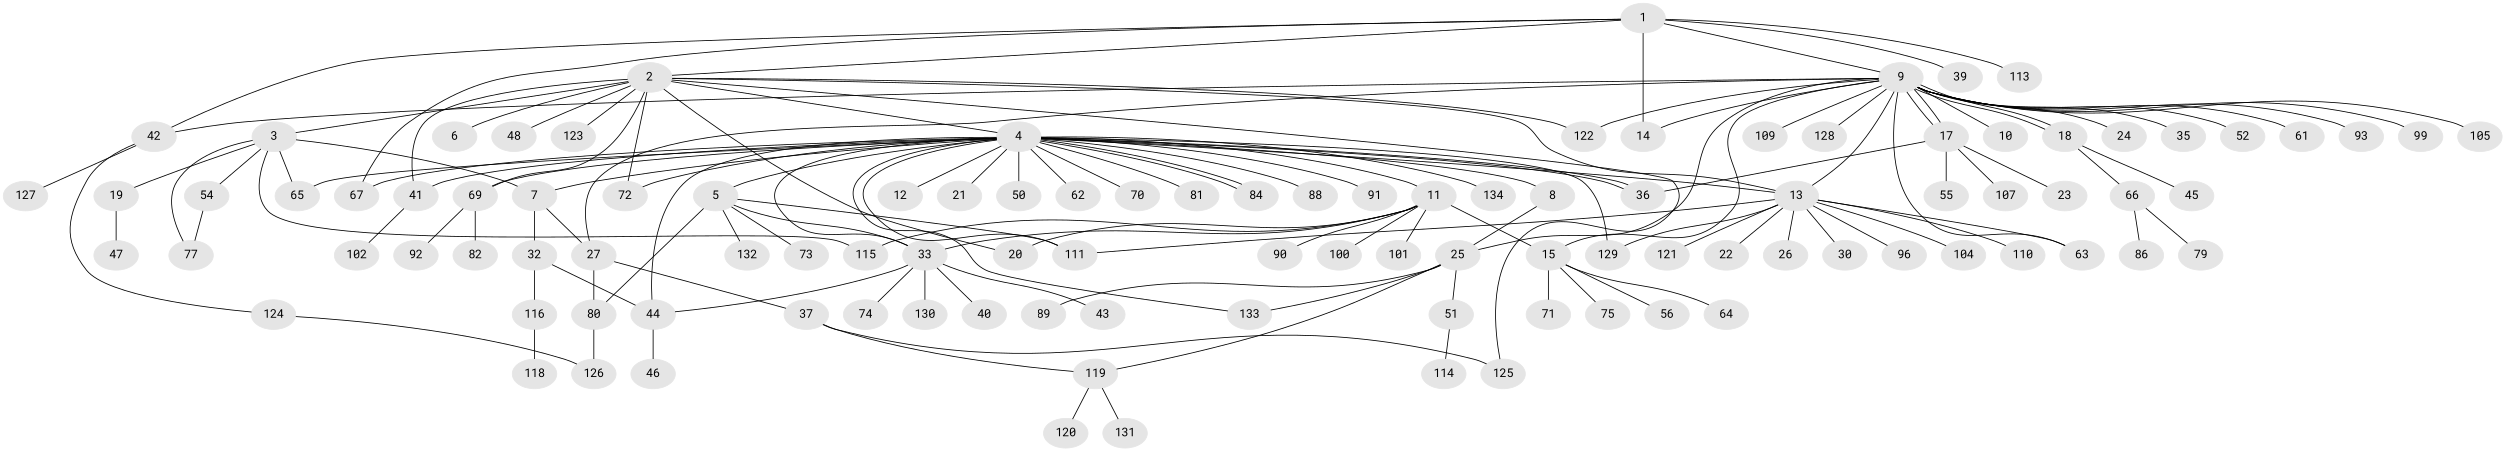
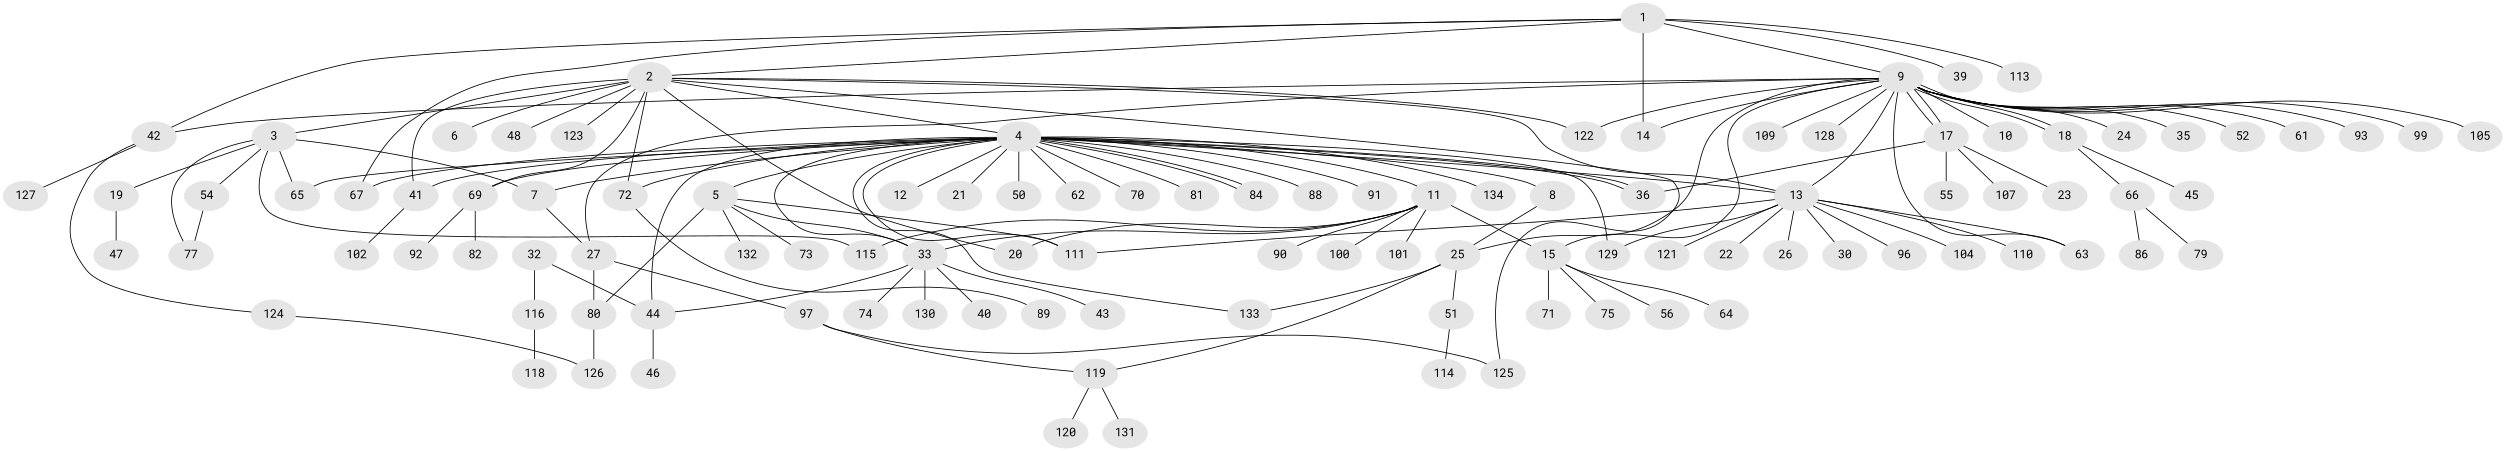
(535, 226) -> none
(1251, 285) -> (841, 292)
(806, 315) -> (806, 315)
